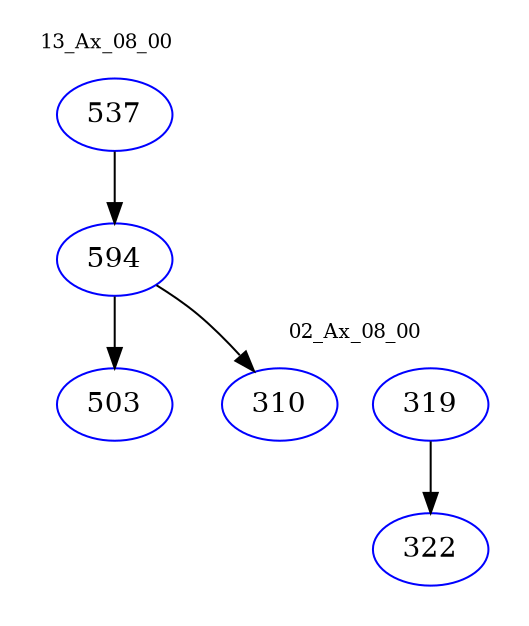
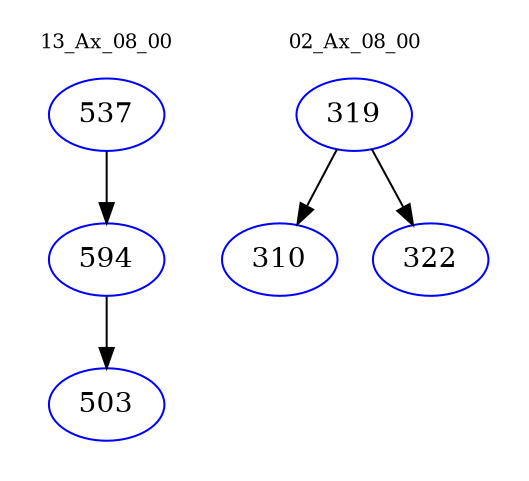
(219, 334) -> (322, 178)
